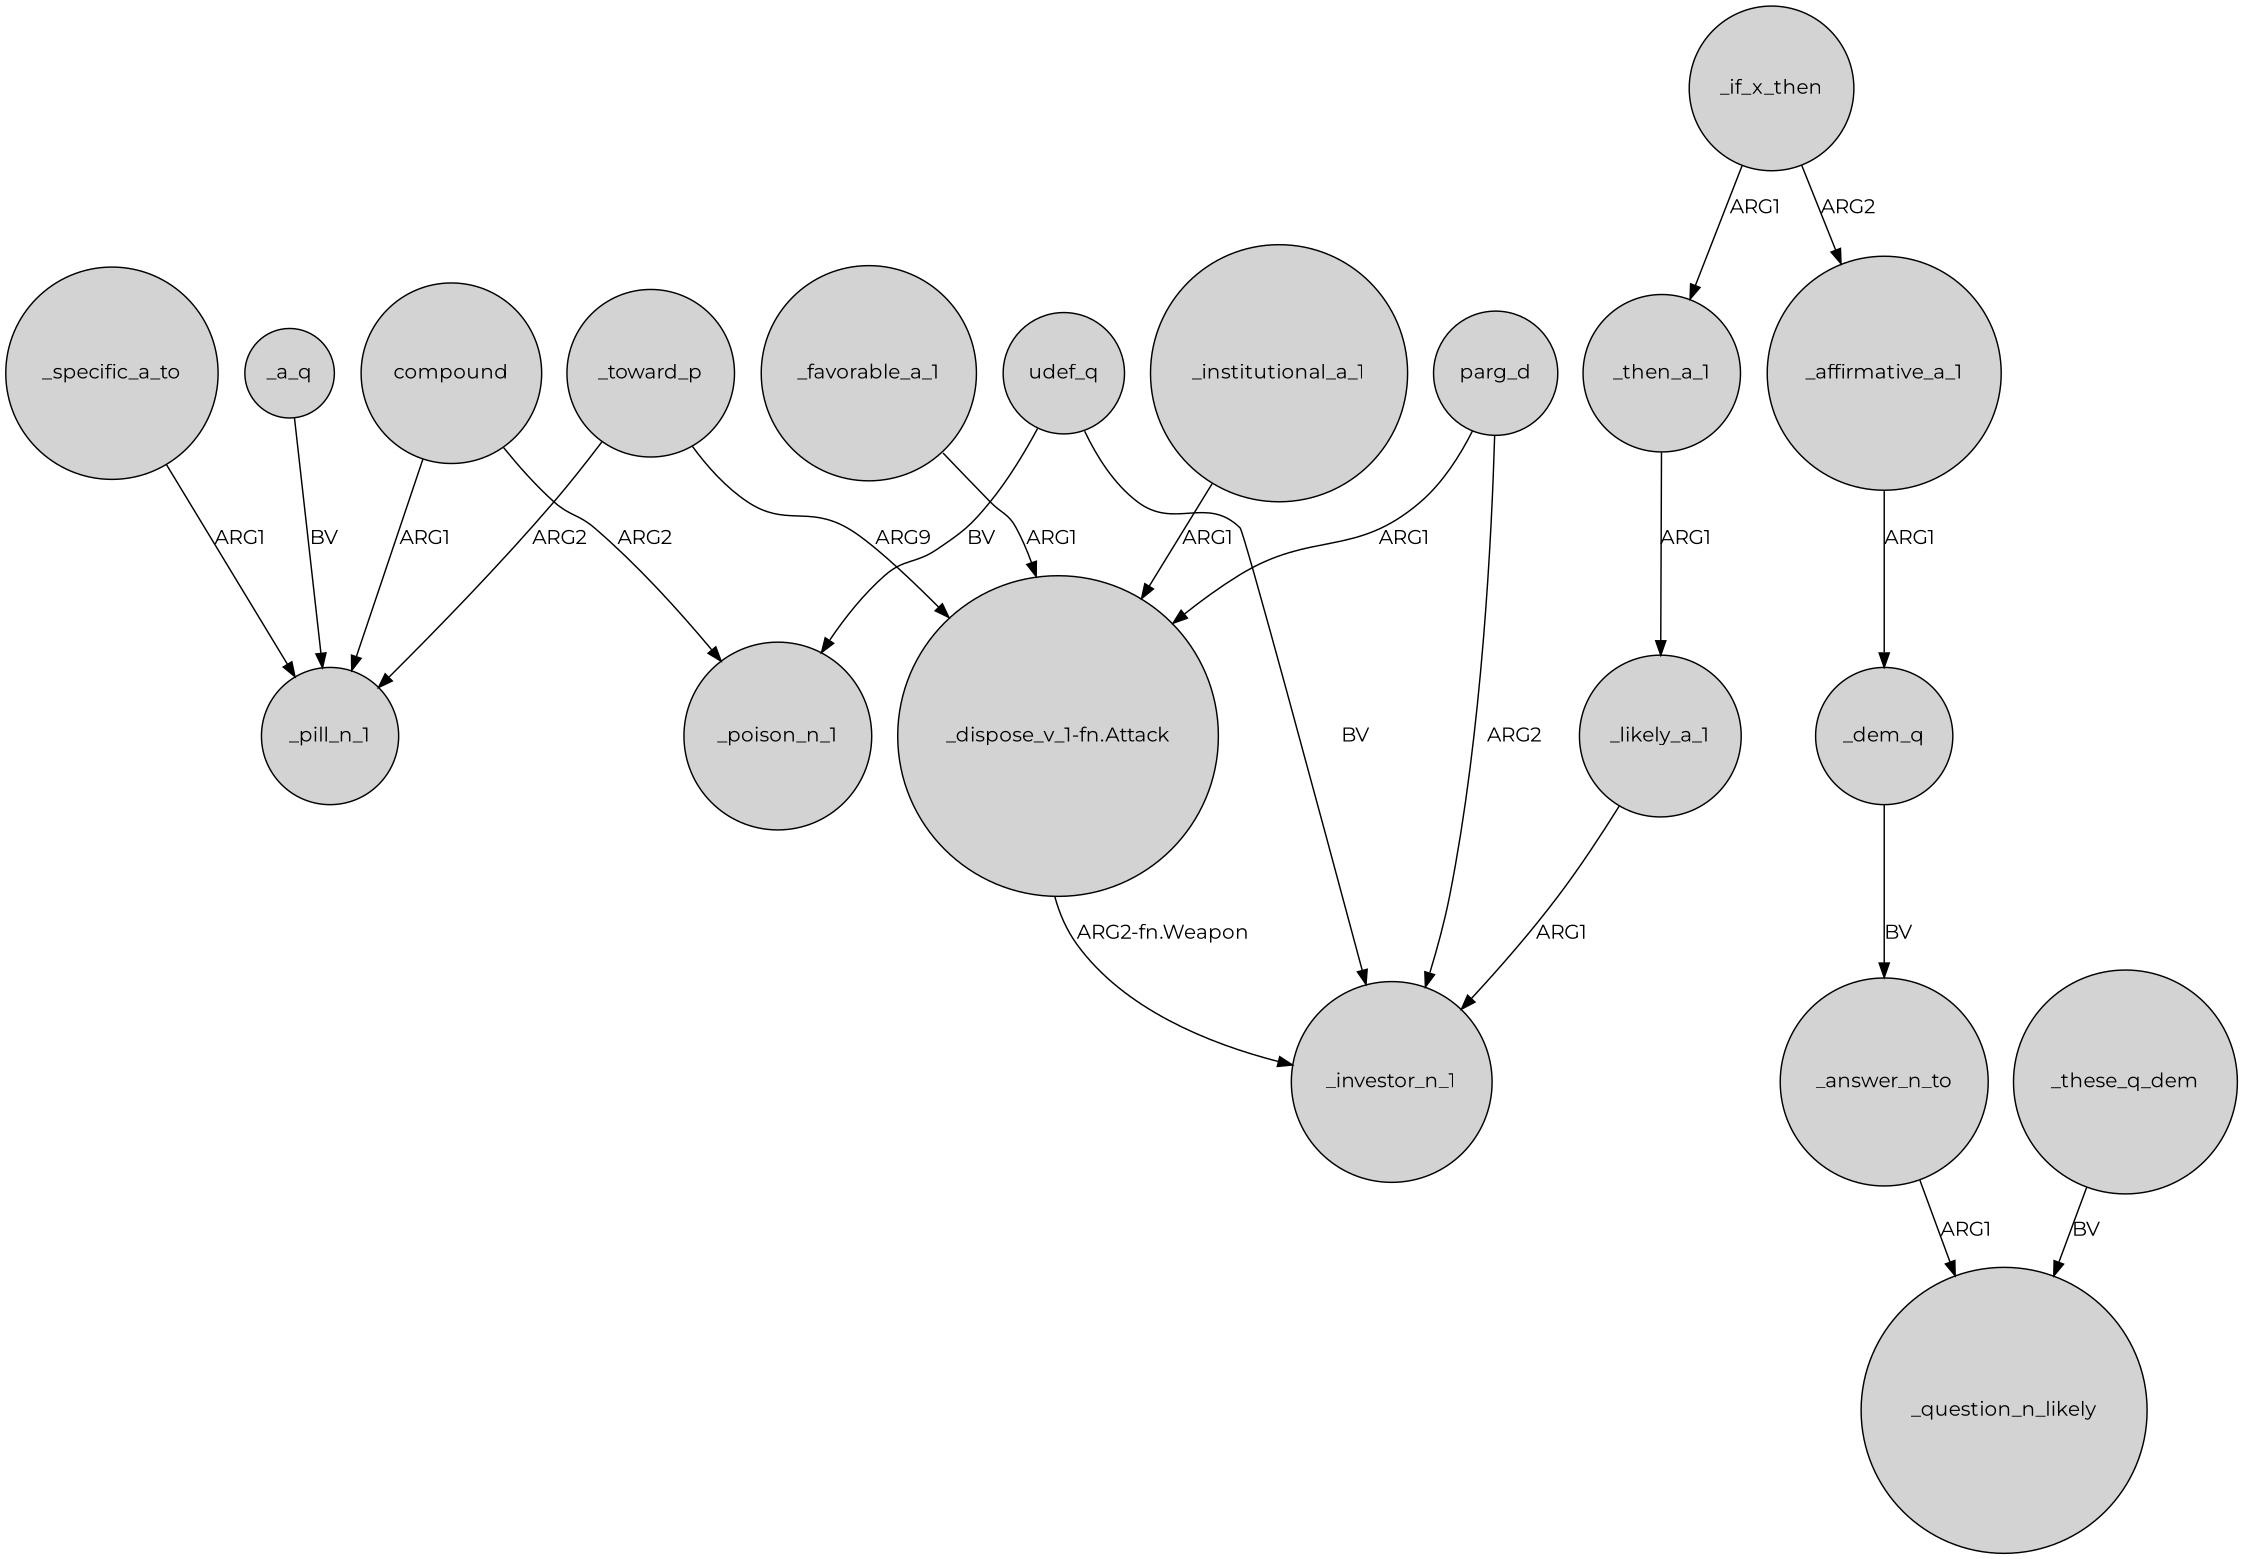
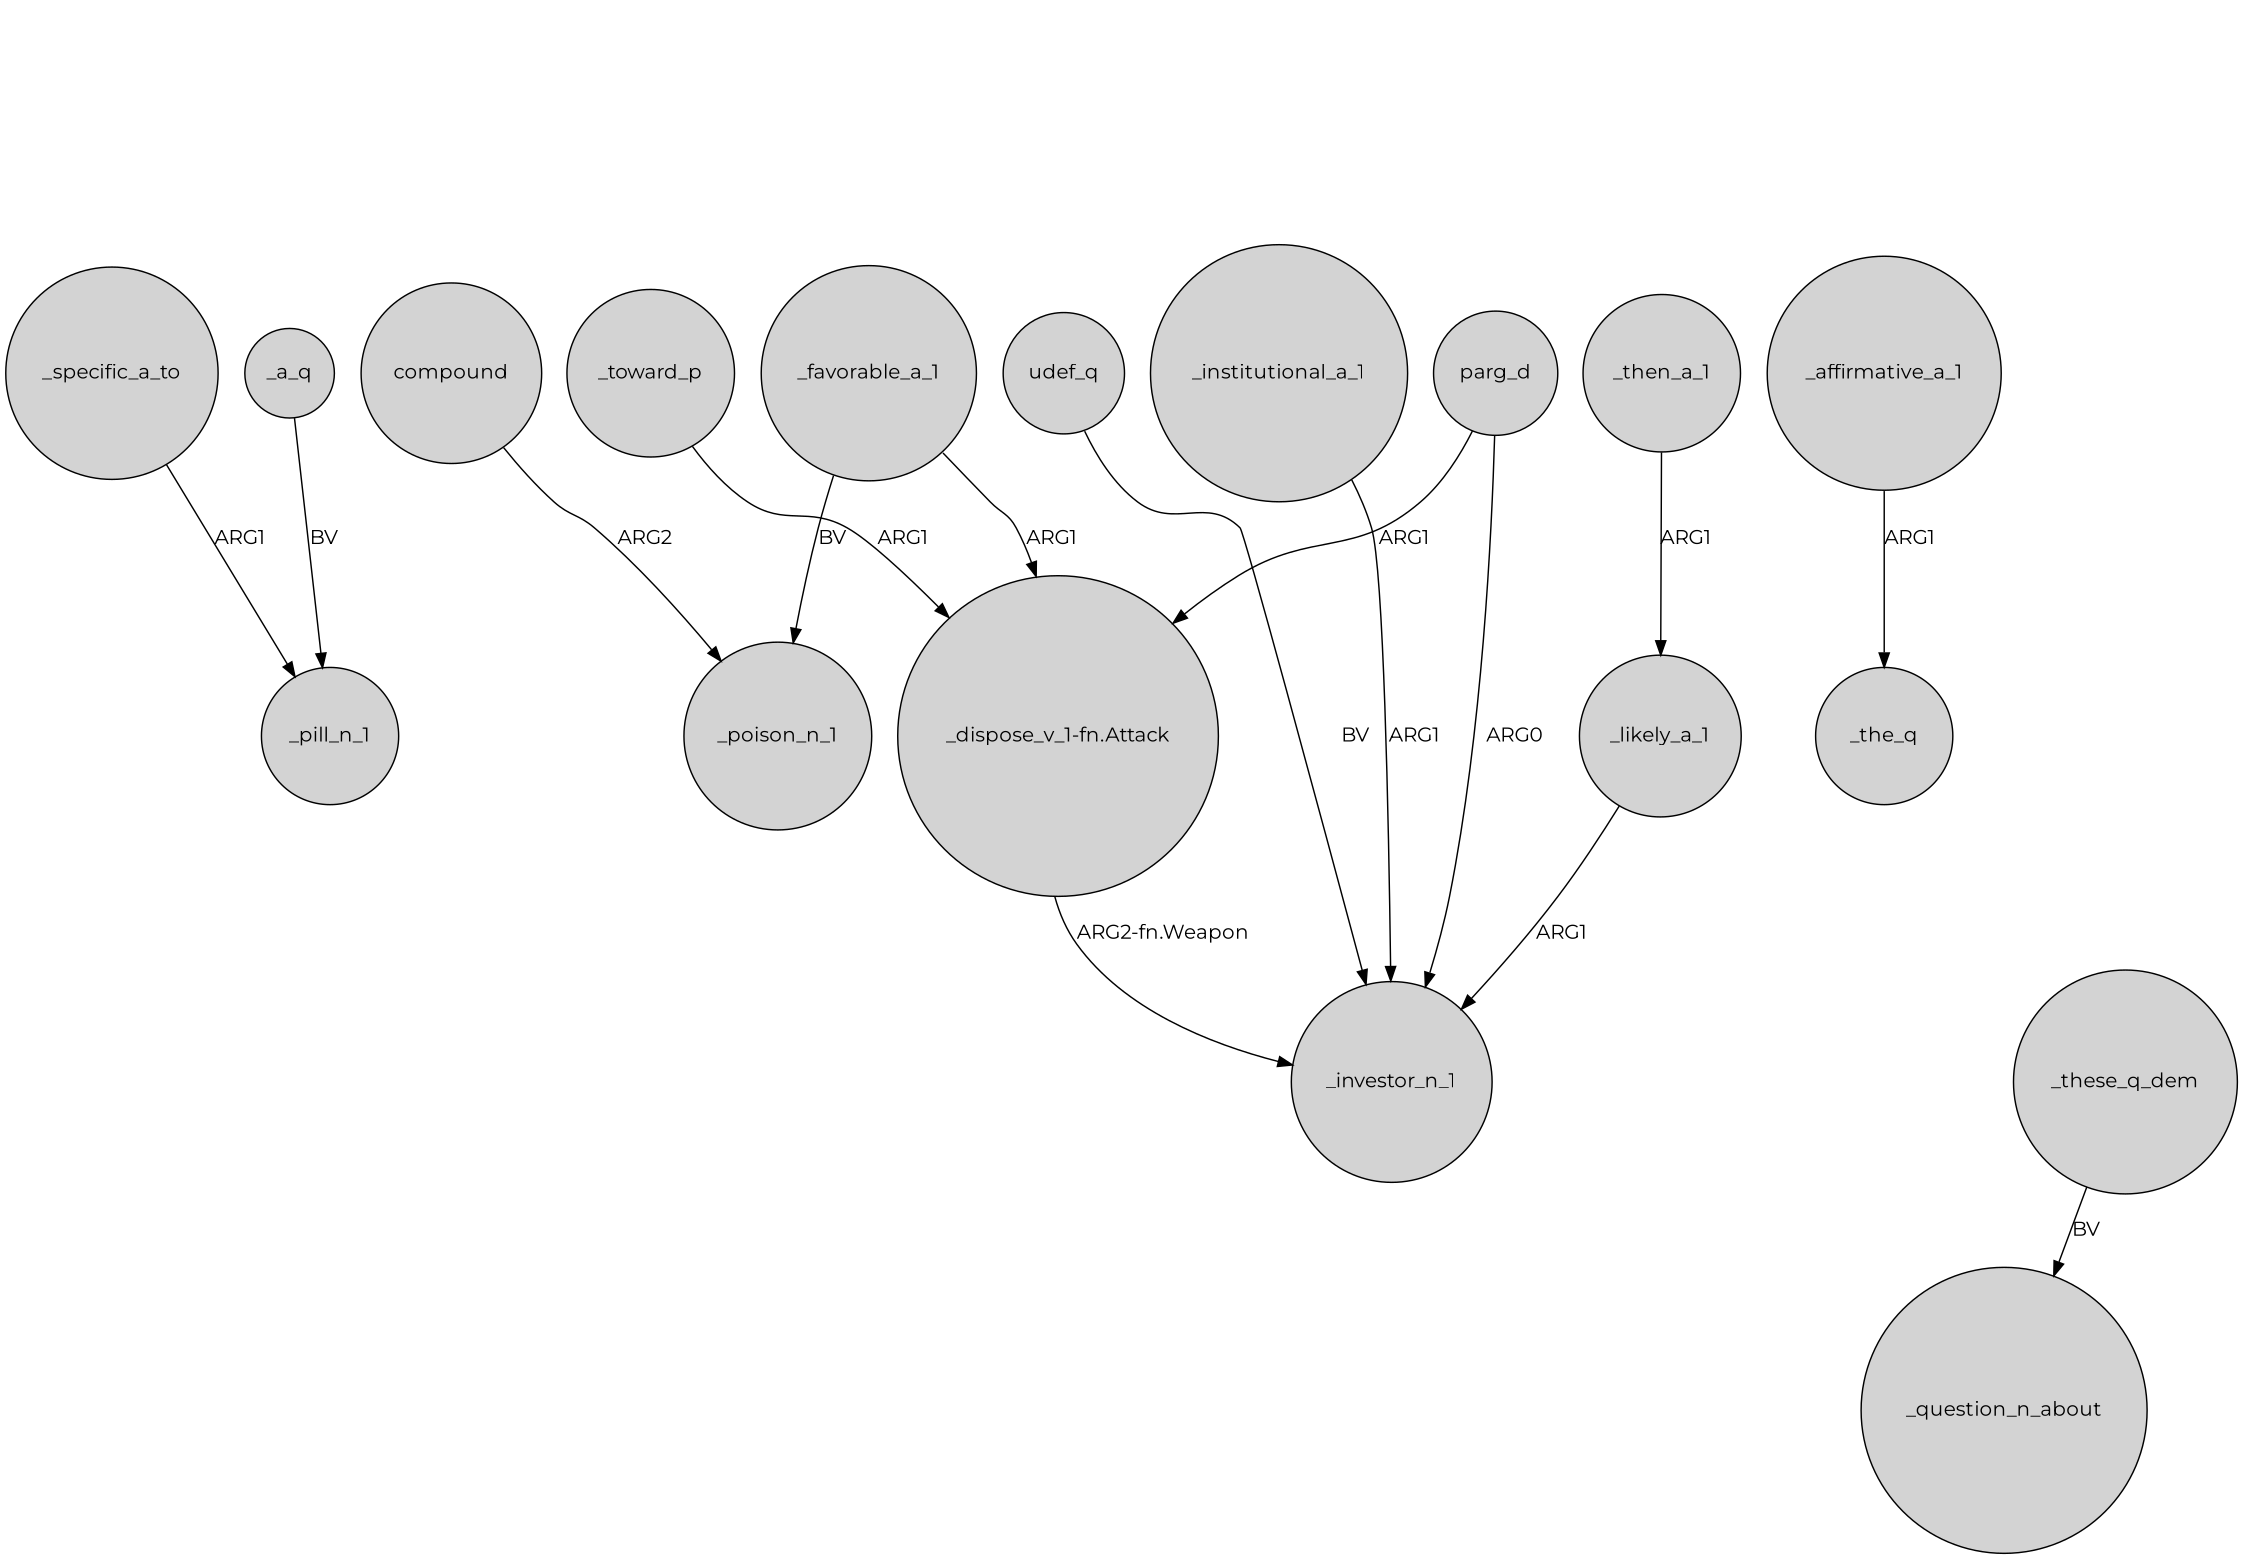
(1772, 88) -> none
(1181, 535) -> (1385, 721)
(904, 539) -> (904, 539)
(943, 545) -> (812, 552)
(390, 558) -> none
(499, 563) -> none
(1515, 736) -> (1515, 736)
(1884, 736) -> (1884, 736)
(1884, 1082) -> none
(2004, 1410) -> (2004, 1410)
